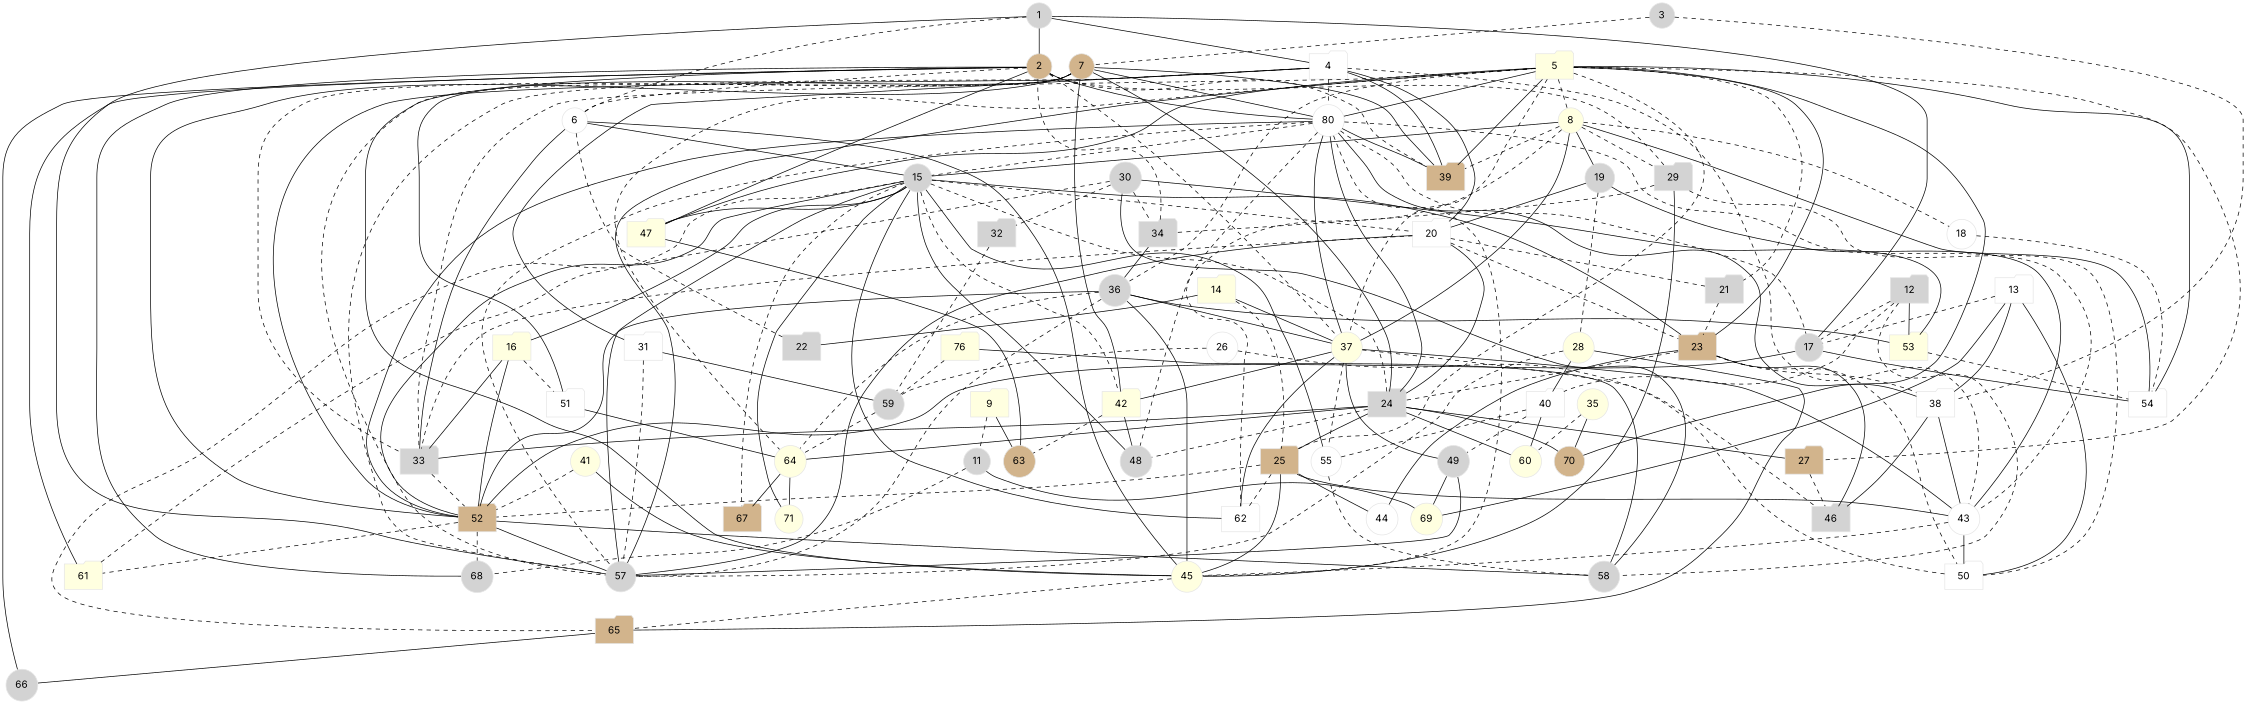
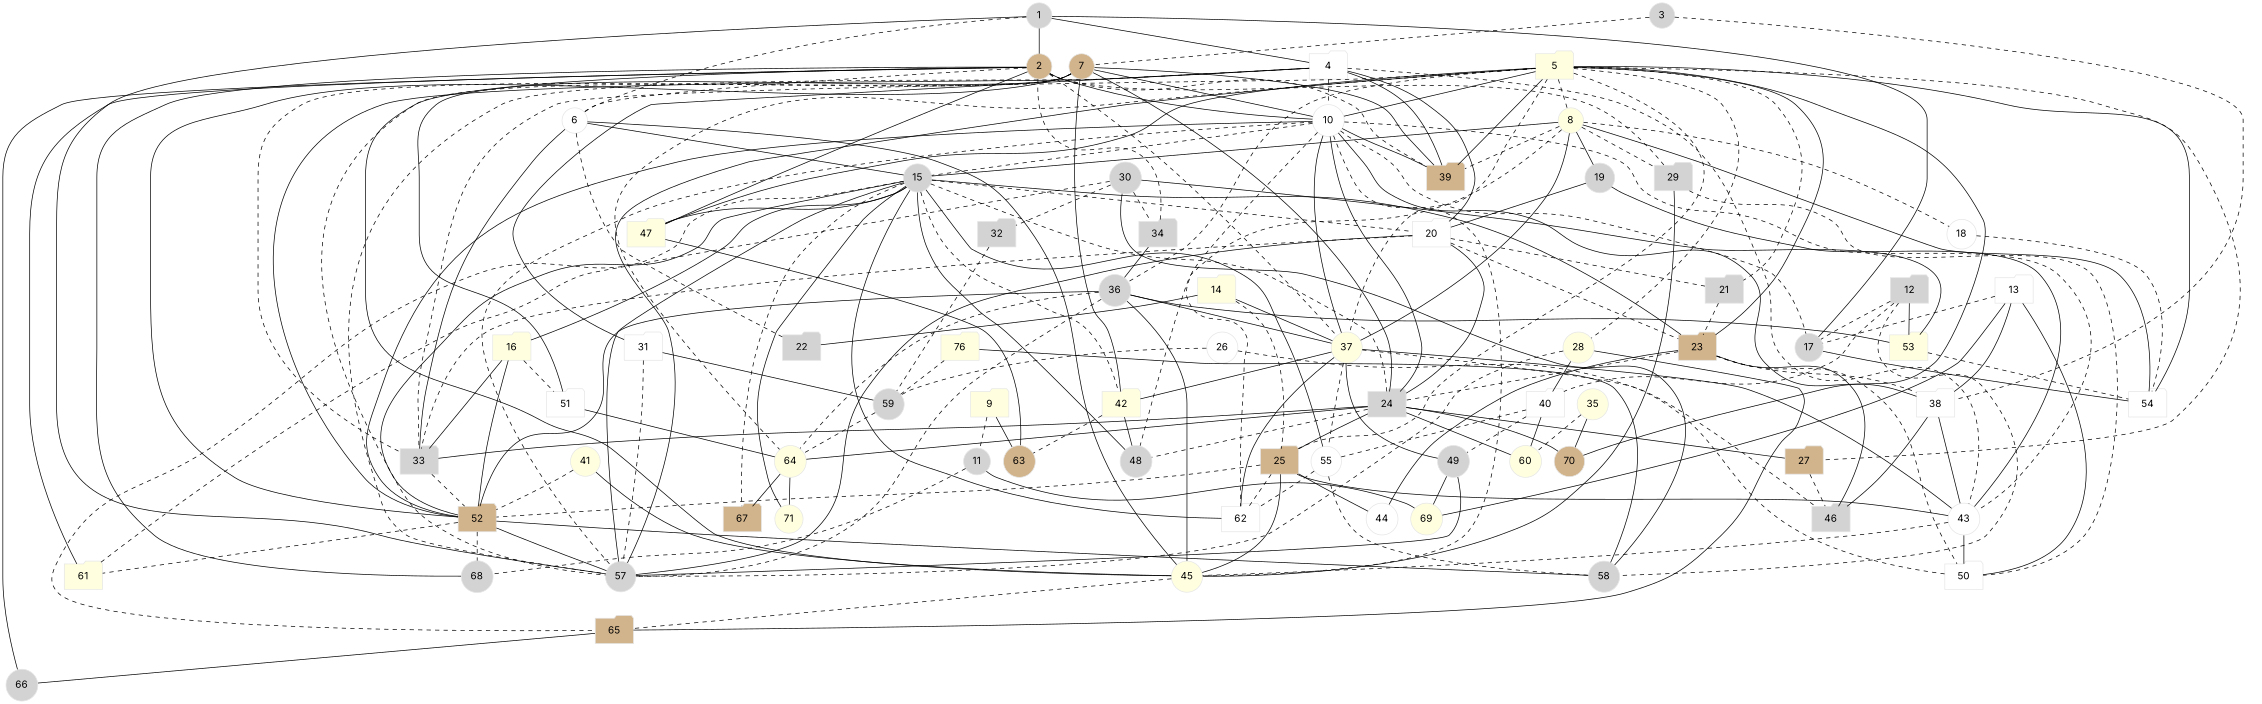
(1328, 121) -> (1328, 121)
(1417, 216) -> none
(1590, 259) -> (1737, 160)
(1123, 368) -> none
none -> (1287, 489)
